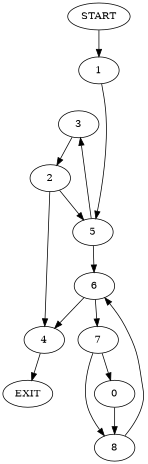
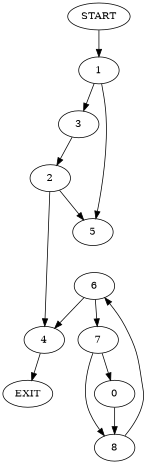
(86, 182) -> (90, 94)
(94, 255) -> none
